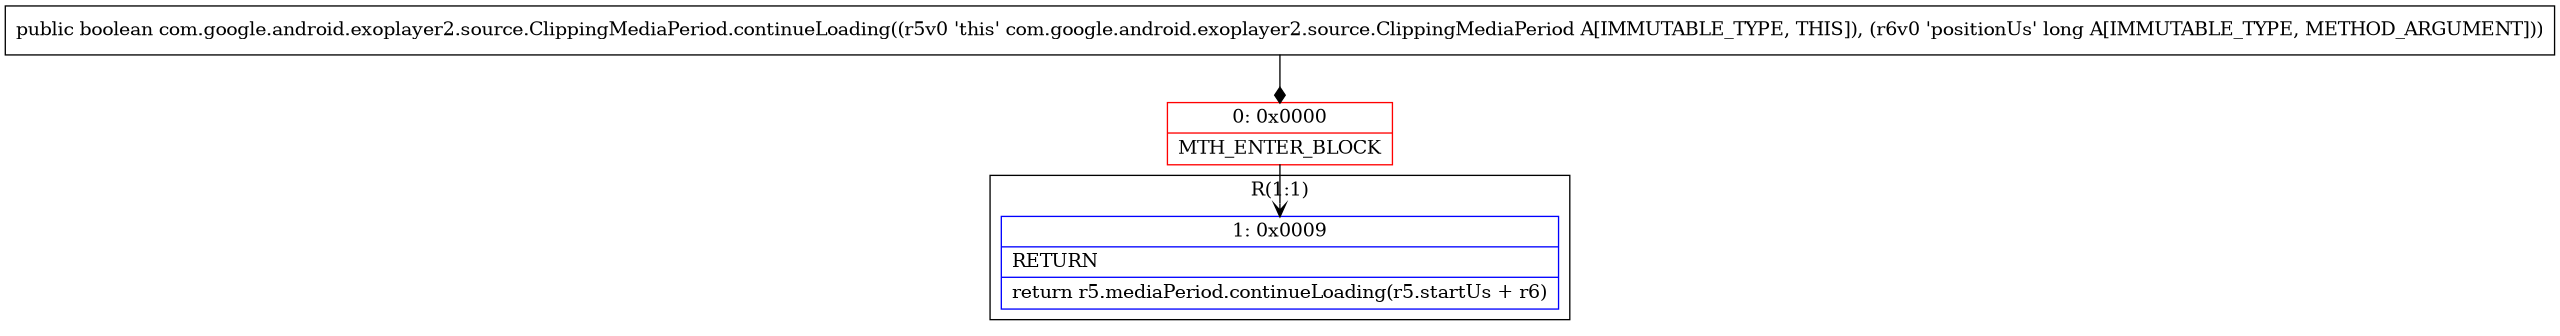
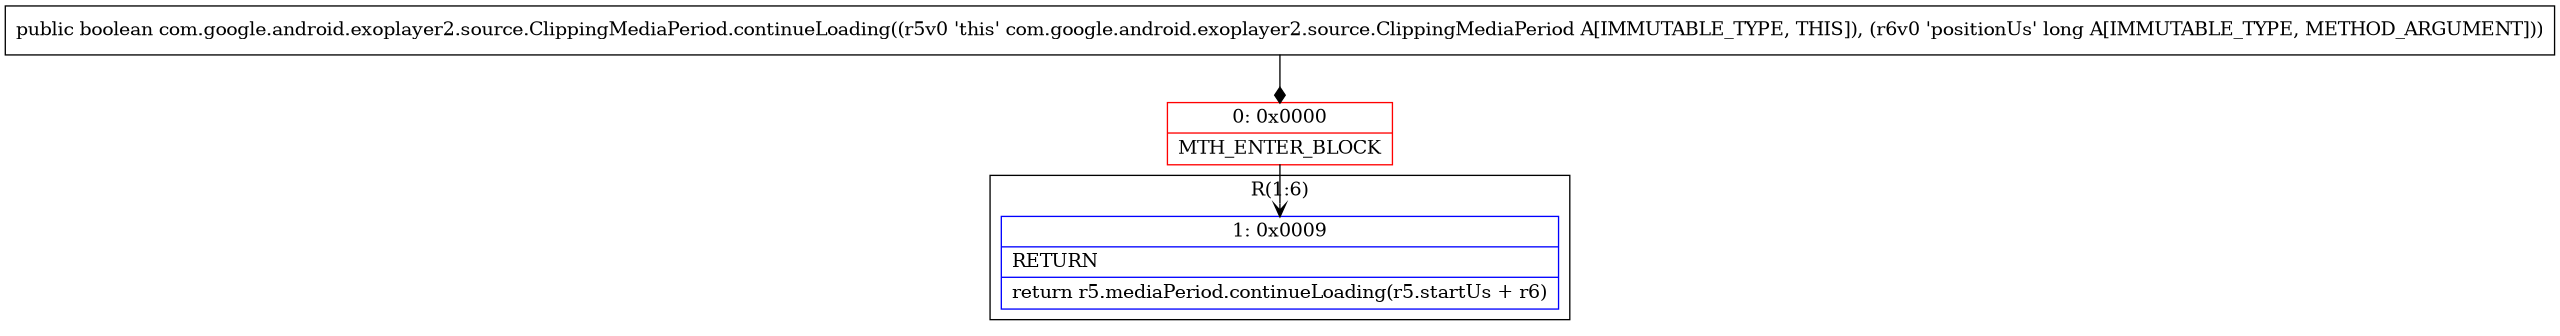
(1280, 191) -> (1280, 191)
